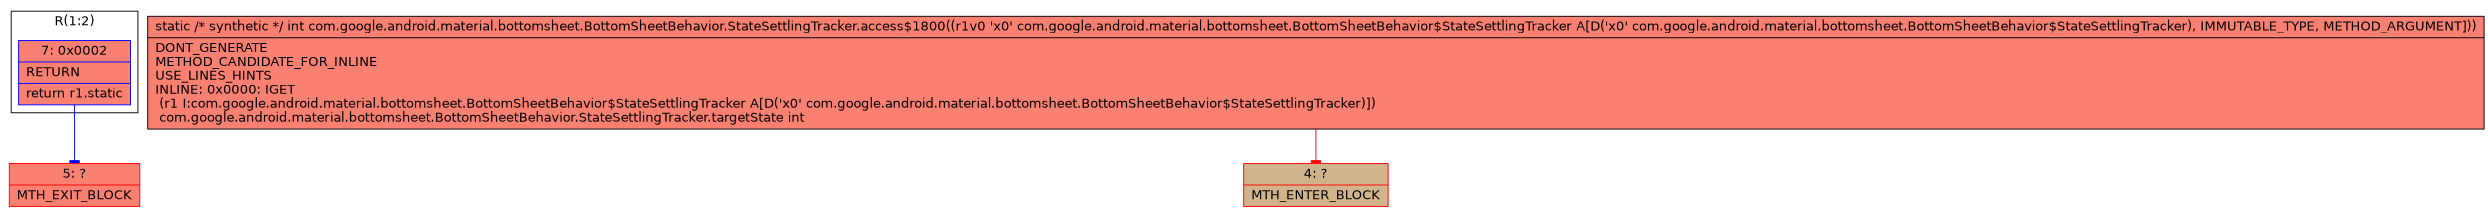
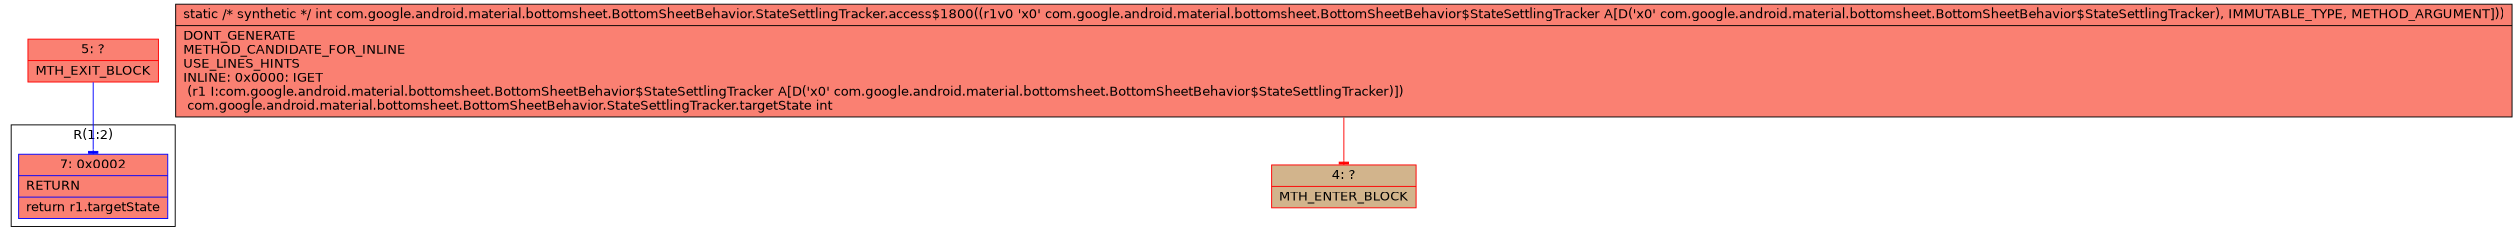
(75, 94) -> (93, 207)
(75, 132) -> (93, 116)
